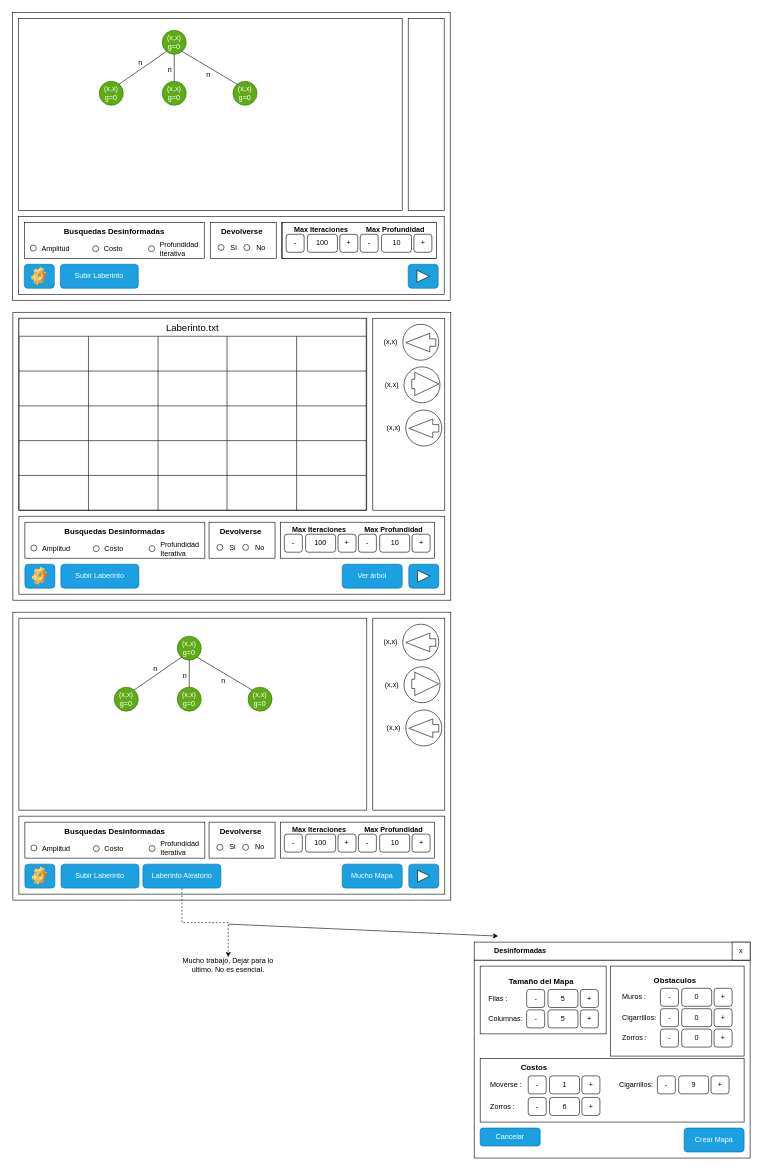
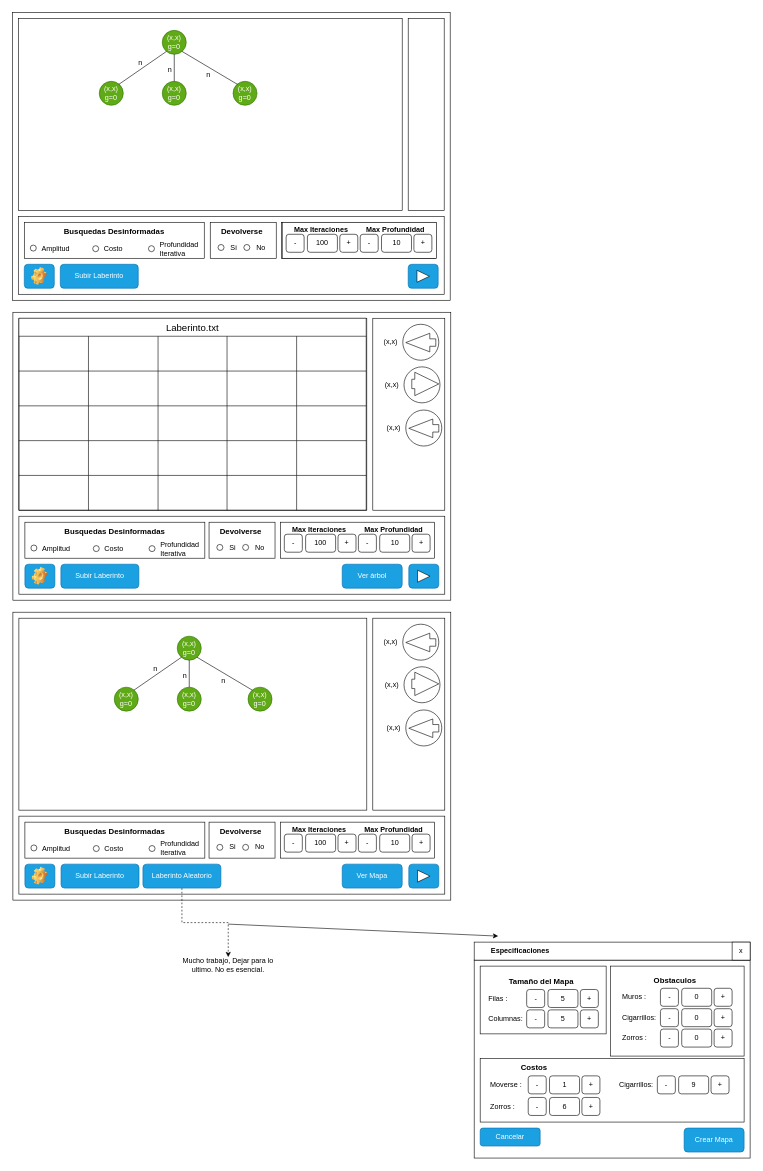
(372, 876) -> (372, 876)
(521, 951) -> (521, 951)
